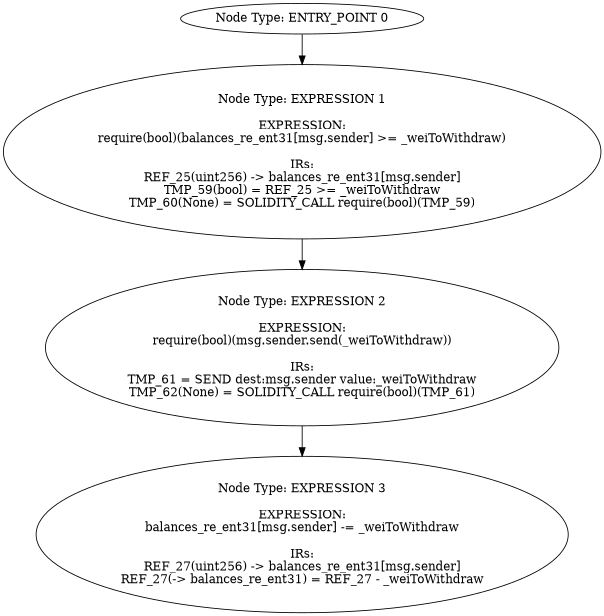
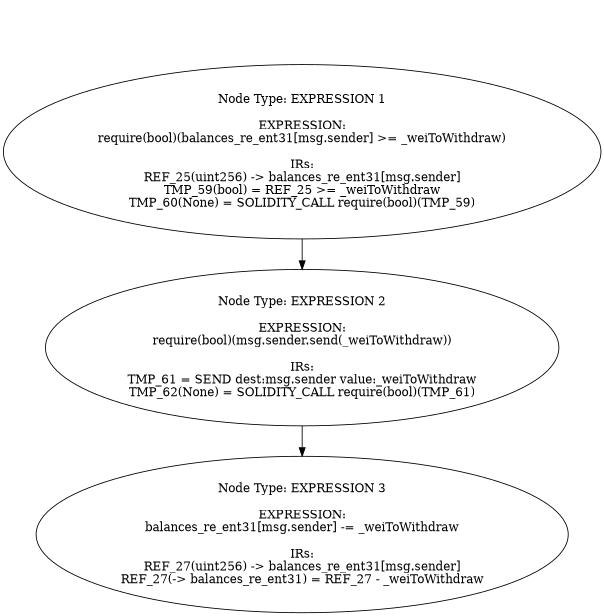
(302, 19) -> none
